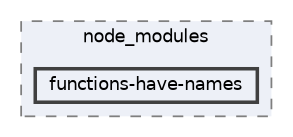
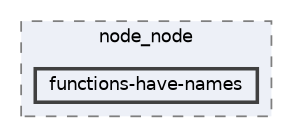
(146, 38) -> (146, 38)
